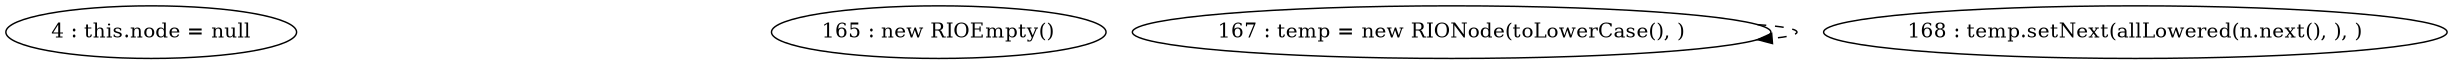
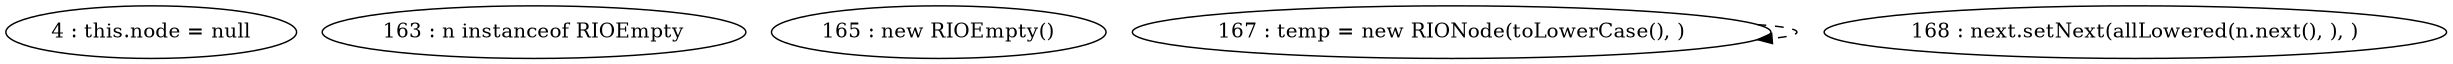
none -> (534, 32)
(2135, 32) -> (2135, 32)
